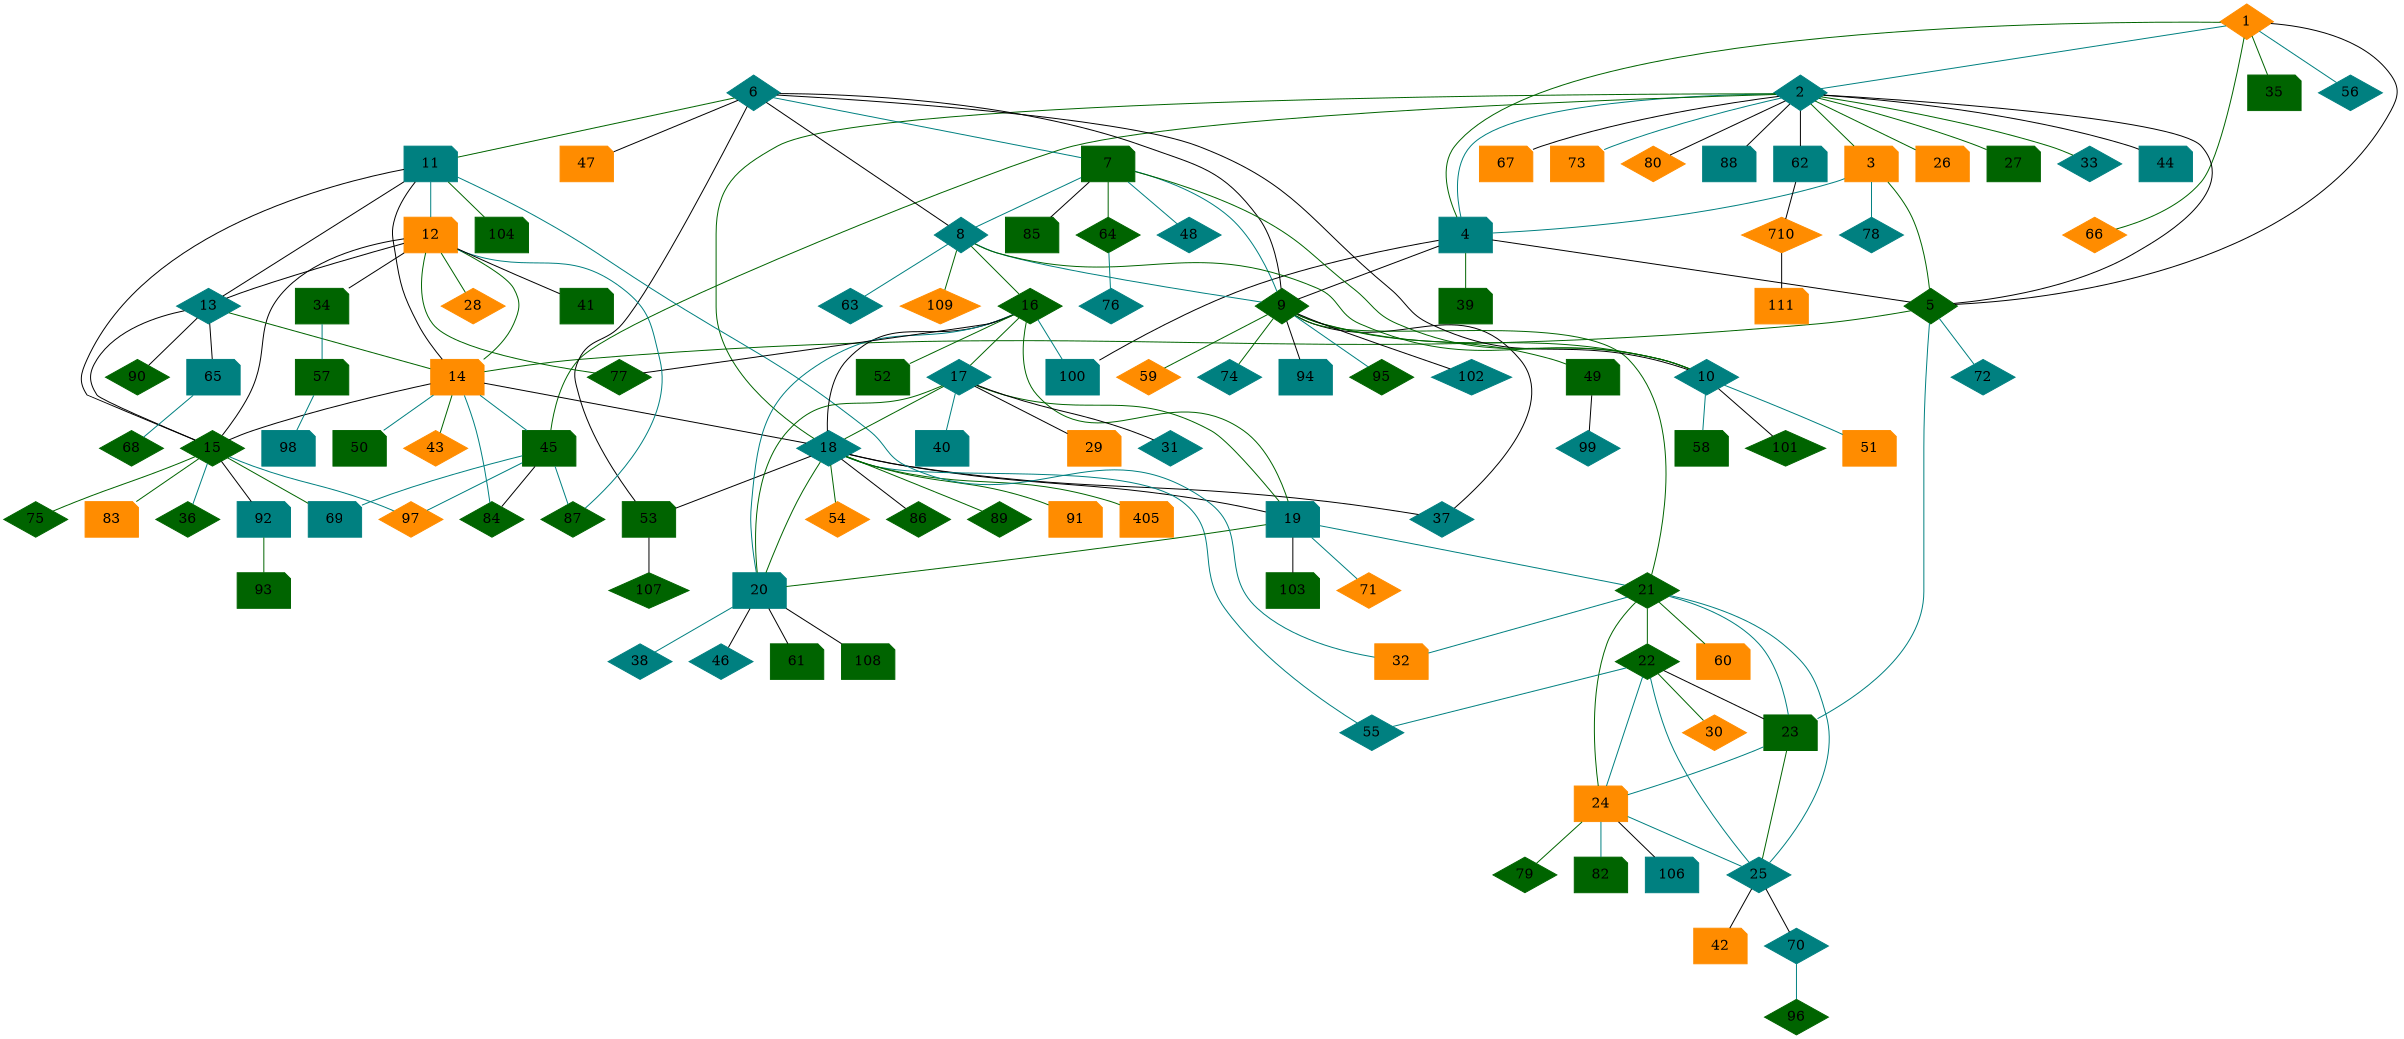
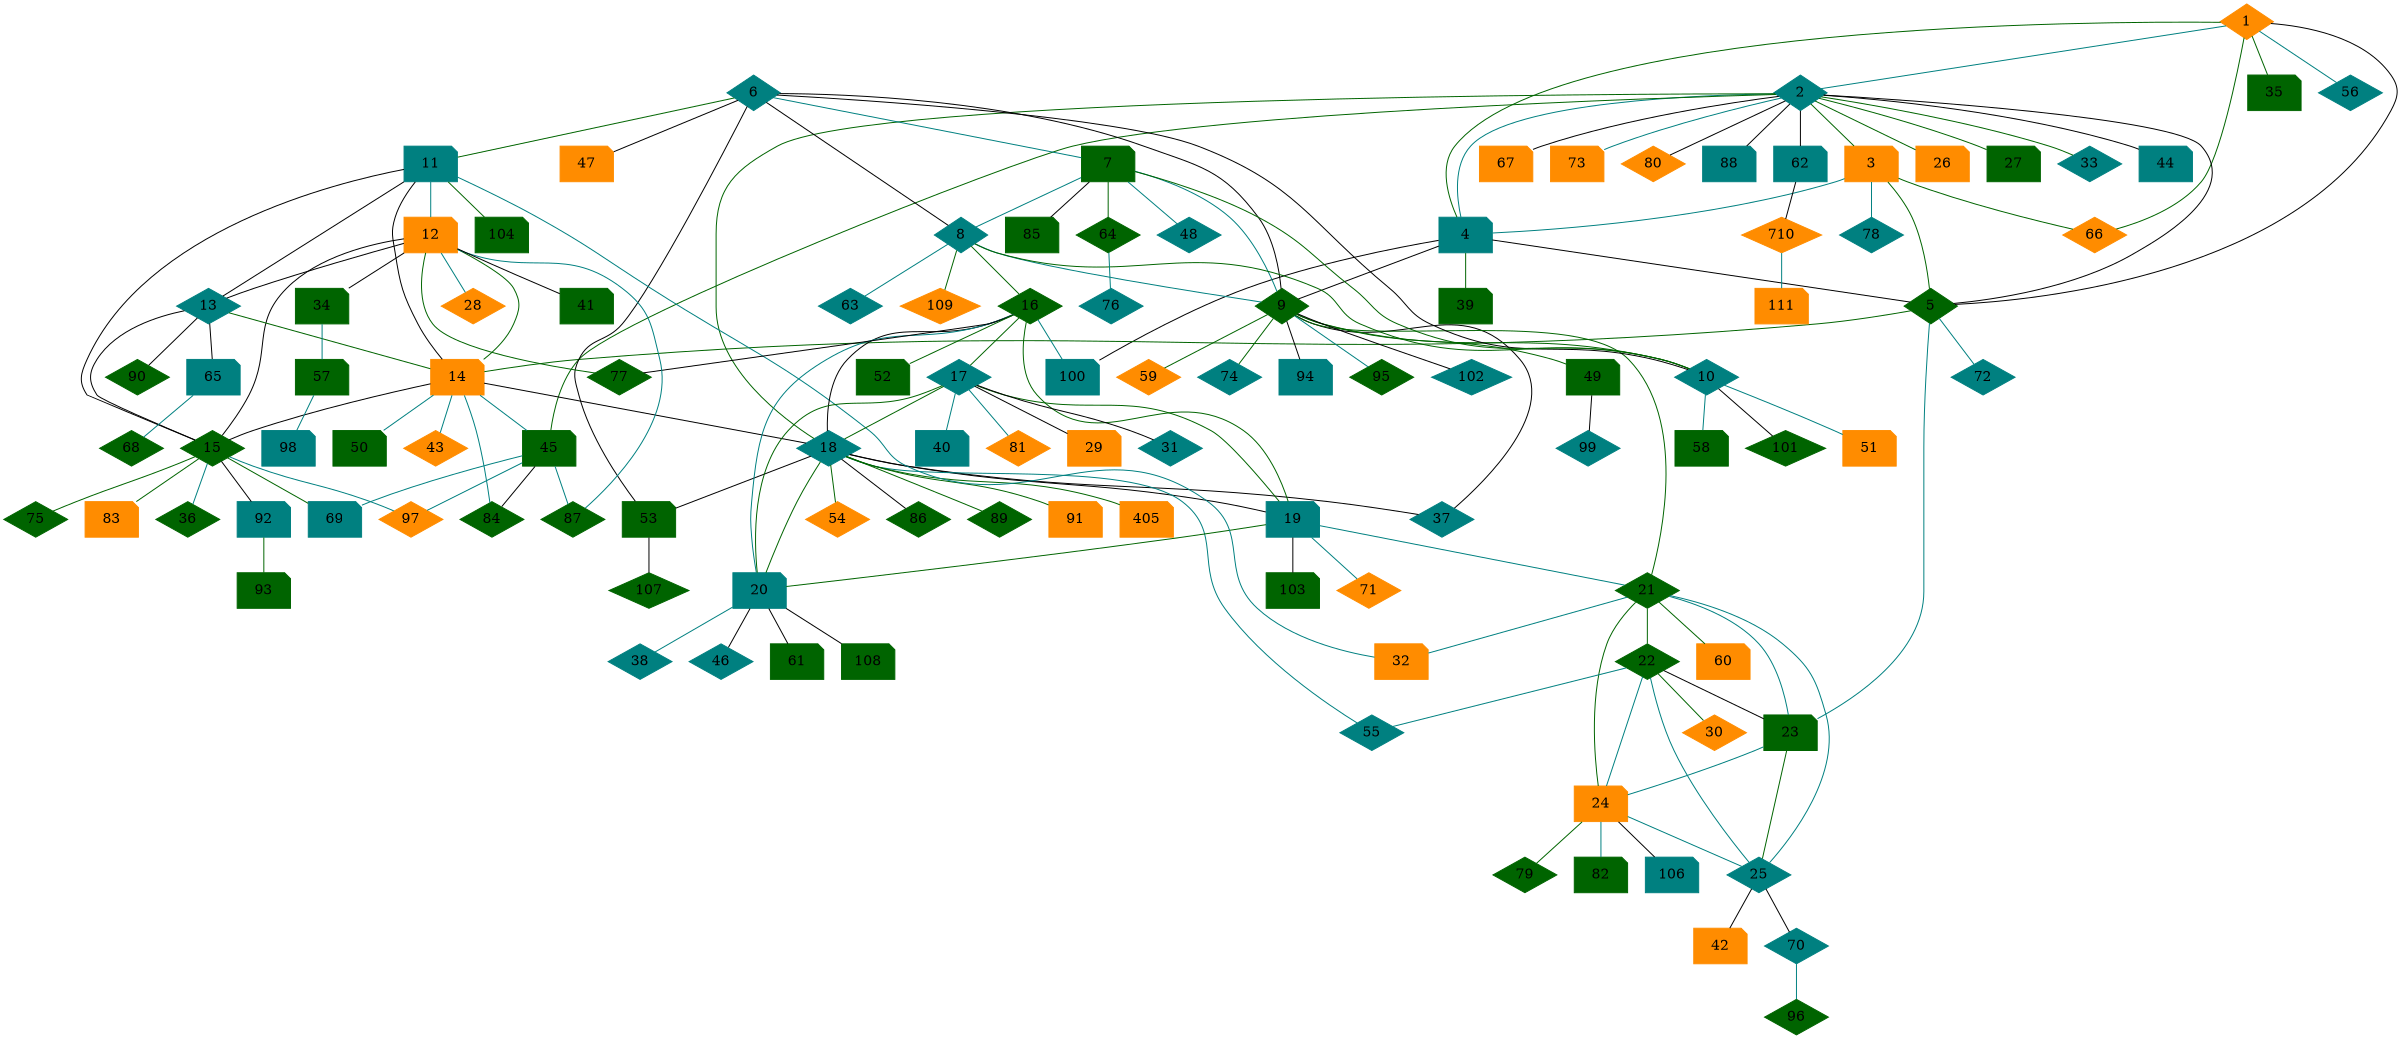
none -> (1985, 207)
(1782, 271) -> (1782, 271)
(453, 273) -> (453, 273)
(446, 414) -> (446, 414)
none -> (1018, 448)
